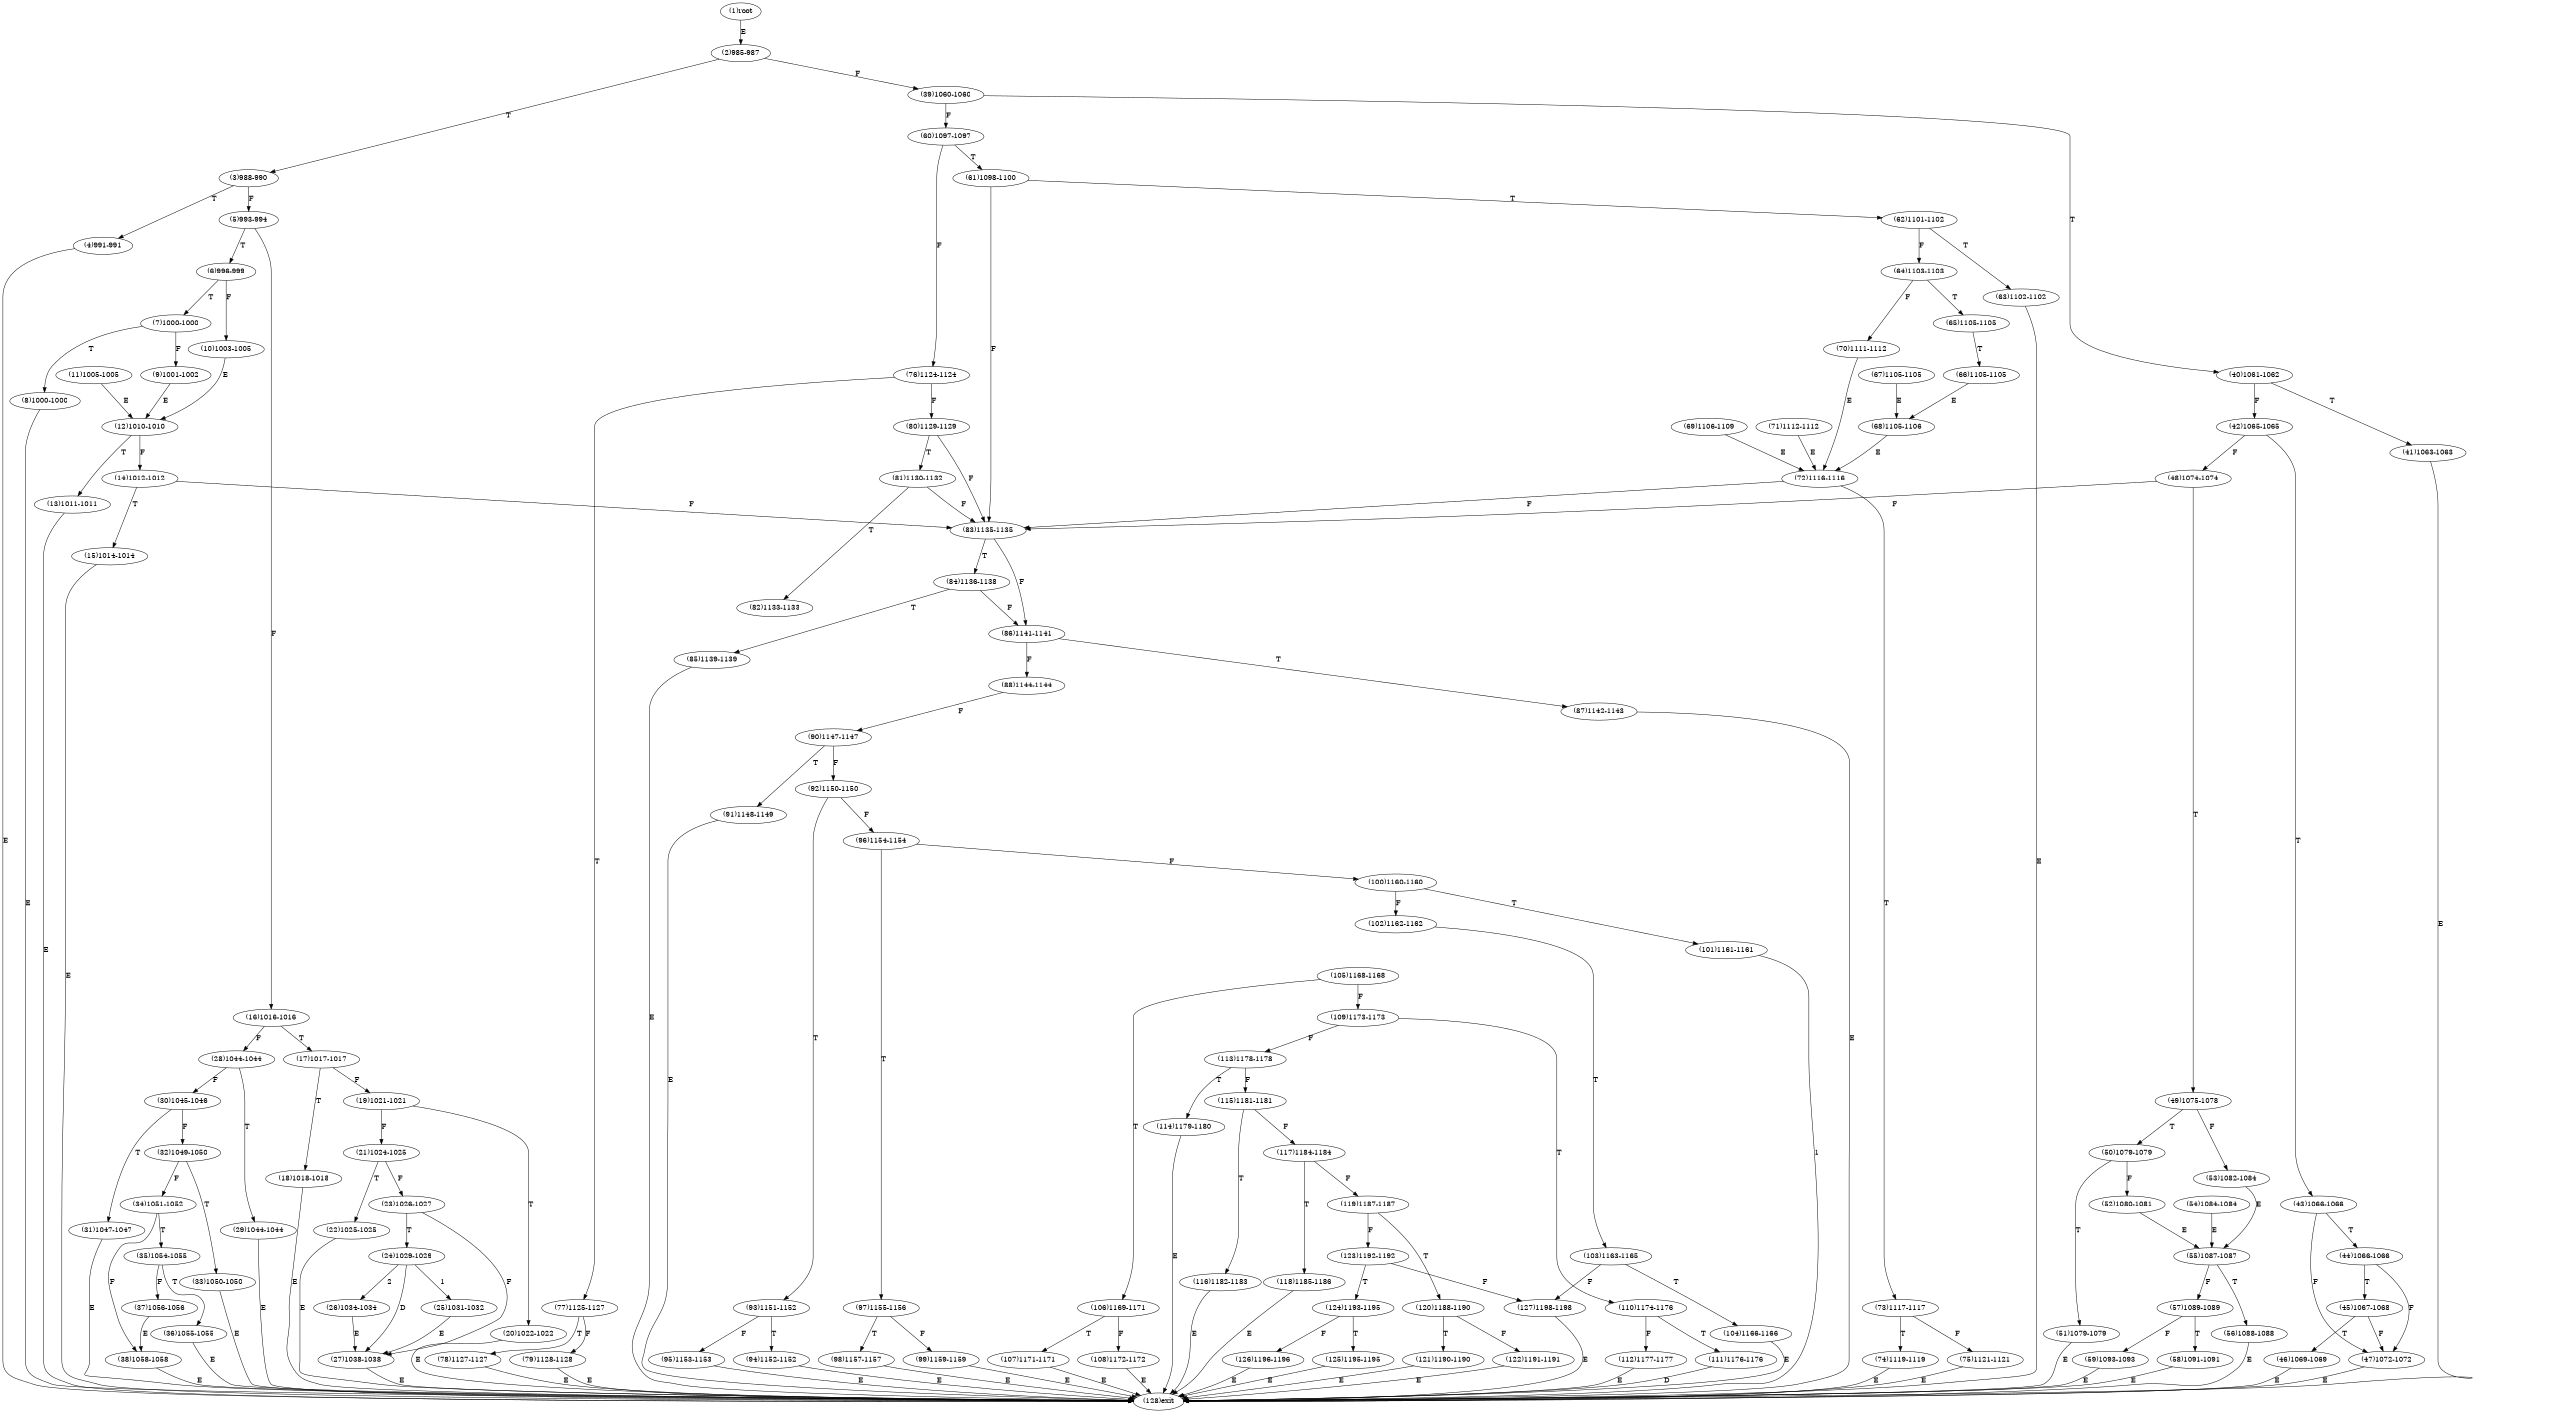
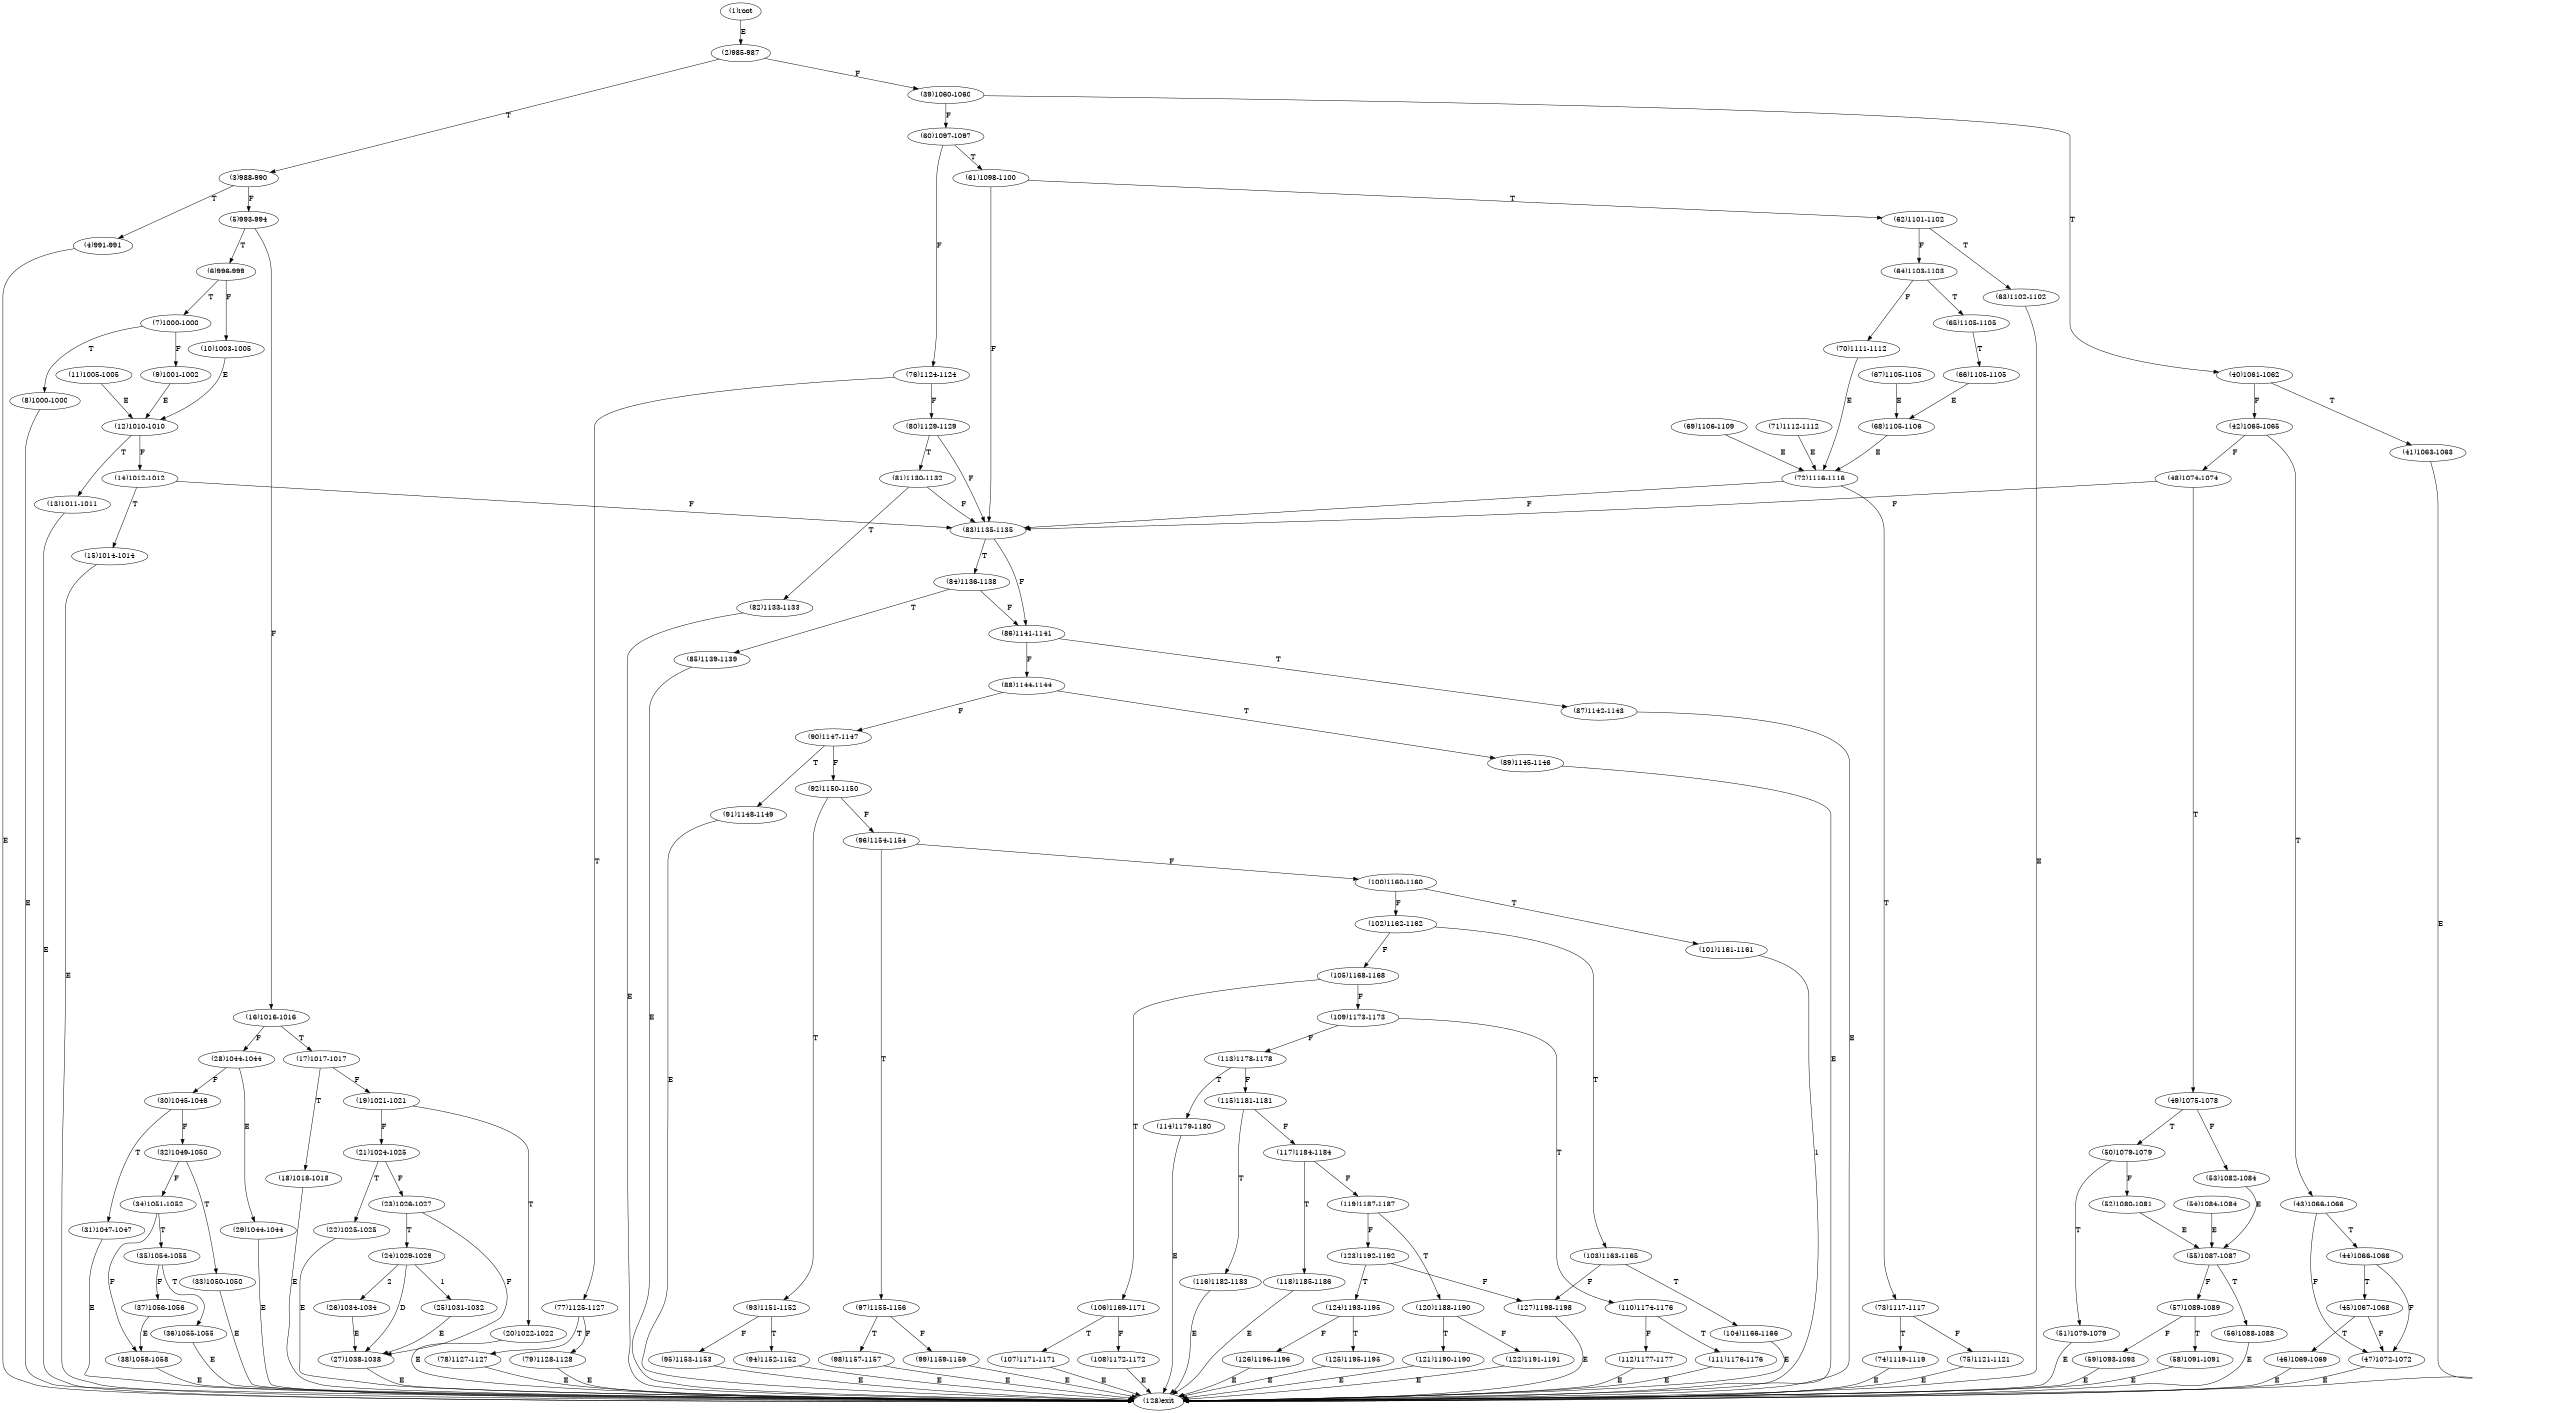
none -> (1526, 763)
none -> (1378, 948)
(247, 1127) -> (247, 1127)
none -> (628, 1202)
(1667, 1381) -> (1667, 1381)
